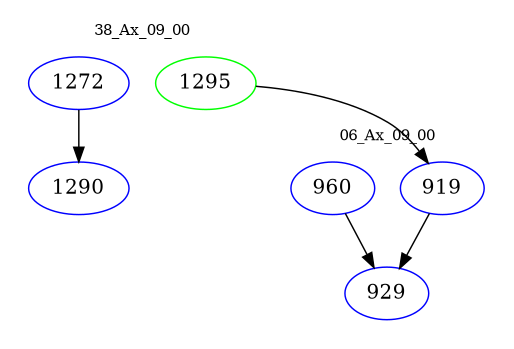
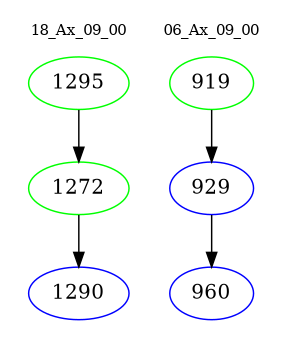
(142, 31) -> (79, 31)
(79, 83) -> (79, 188)
(344, 103) -> (79, 129)
(442, 188) -> (212, 83)
(356, 234) -> (212, 234)
